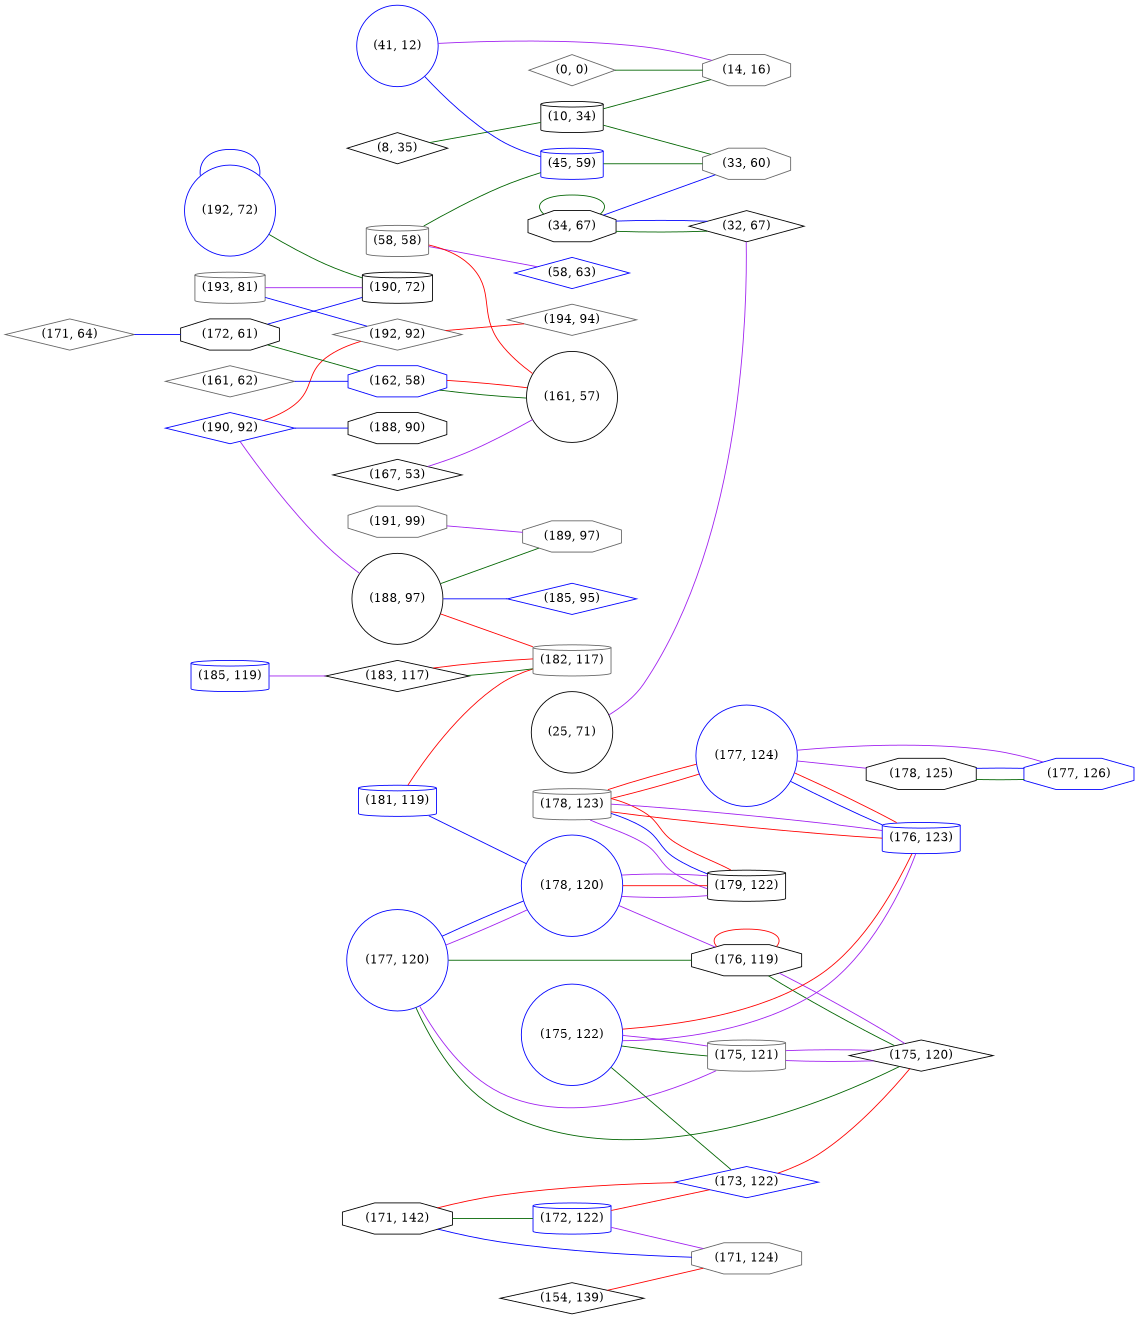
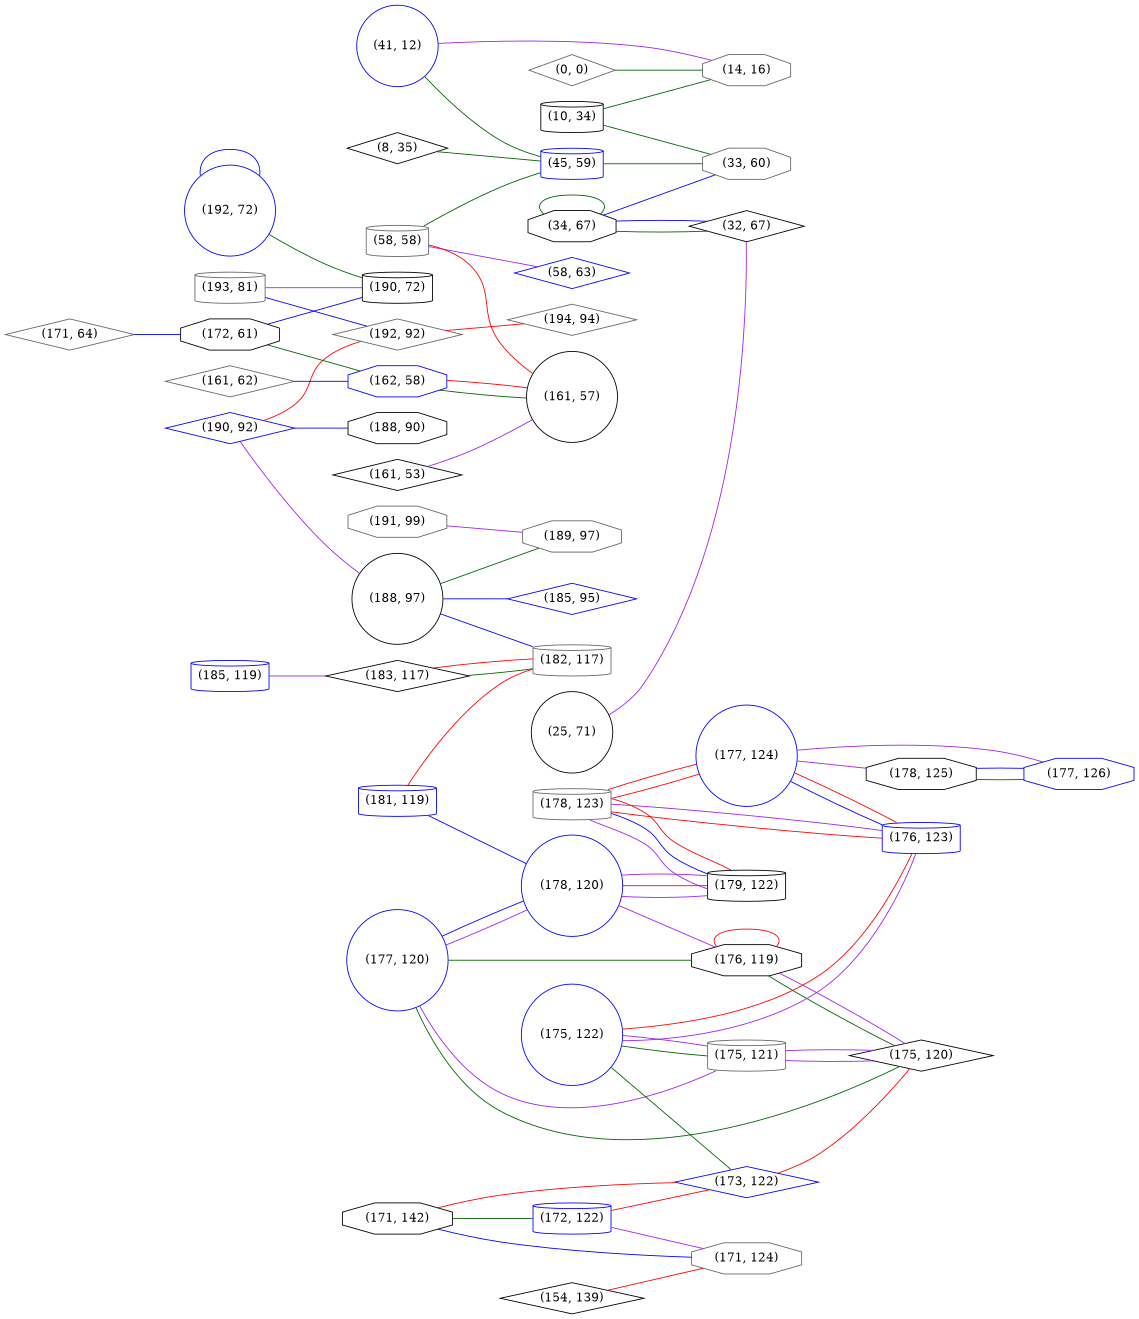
(477, 125) -> (477, 125)
(480, 134) -> (489, 156)
(397, 475) -> (397, 475)
(487, 630) -> (487, 630)
